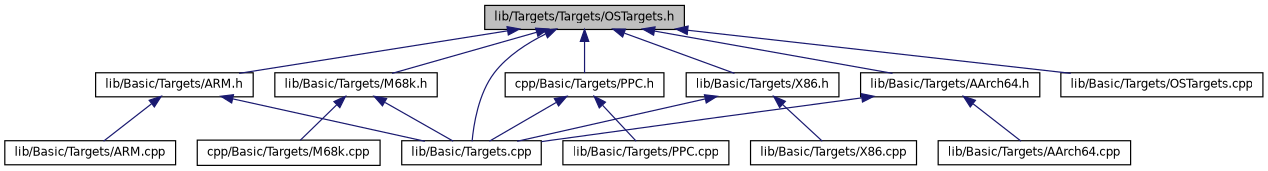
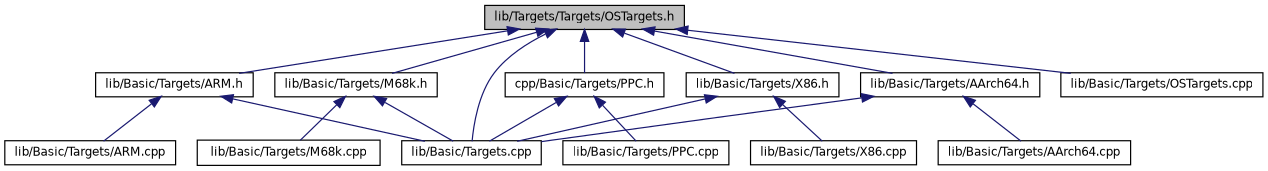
(289, 153) -> (289, 153)
